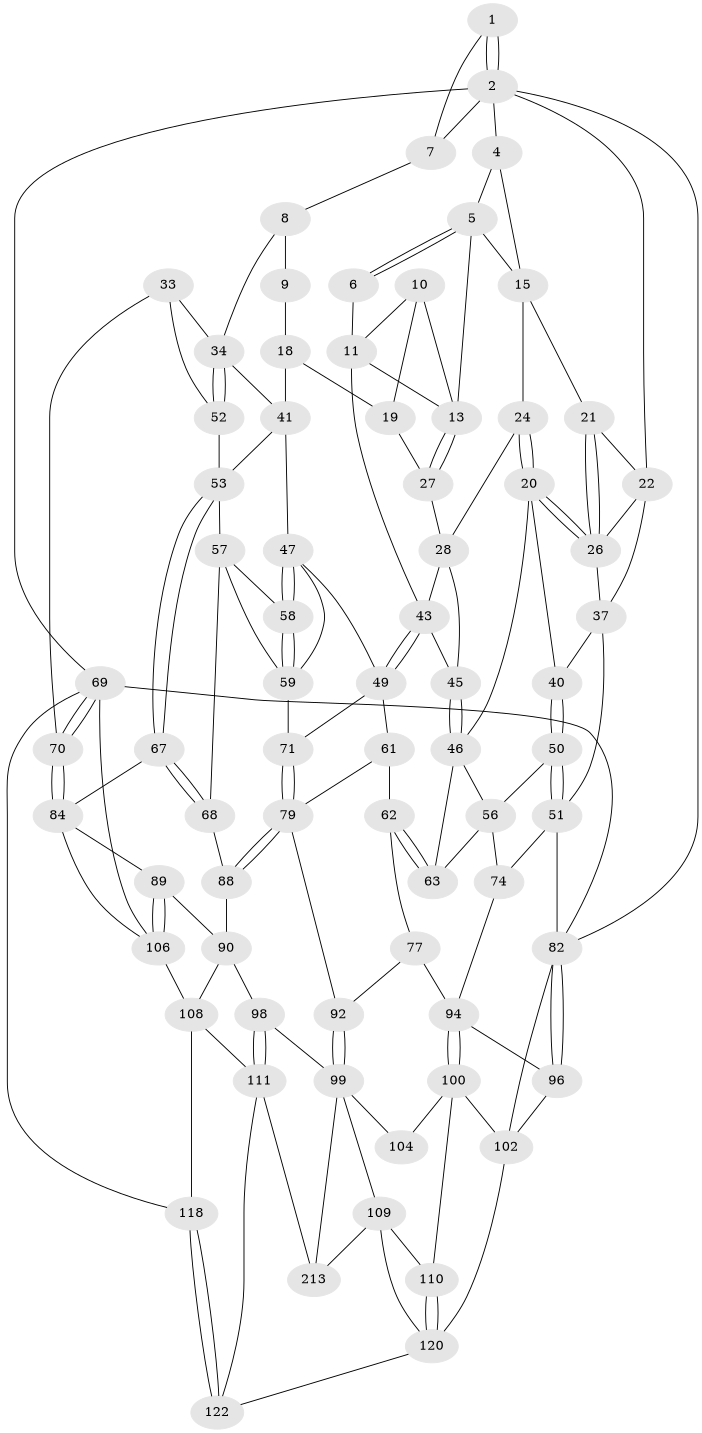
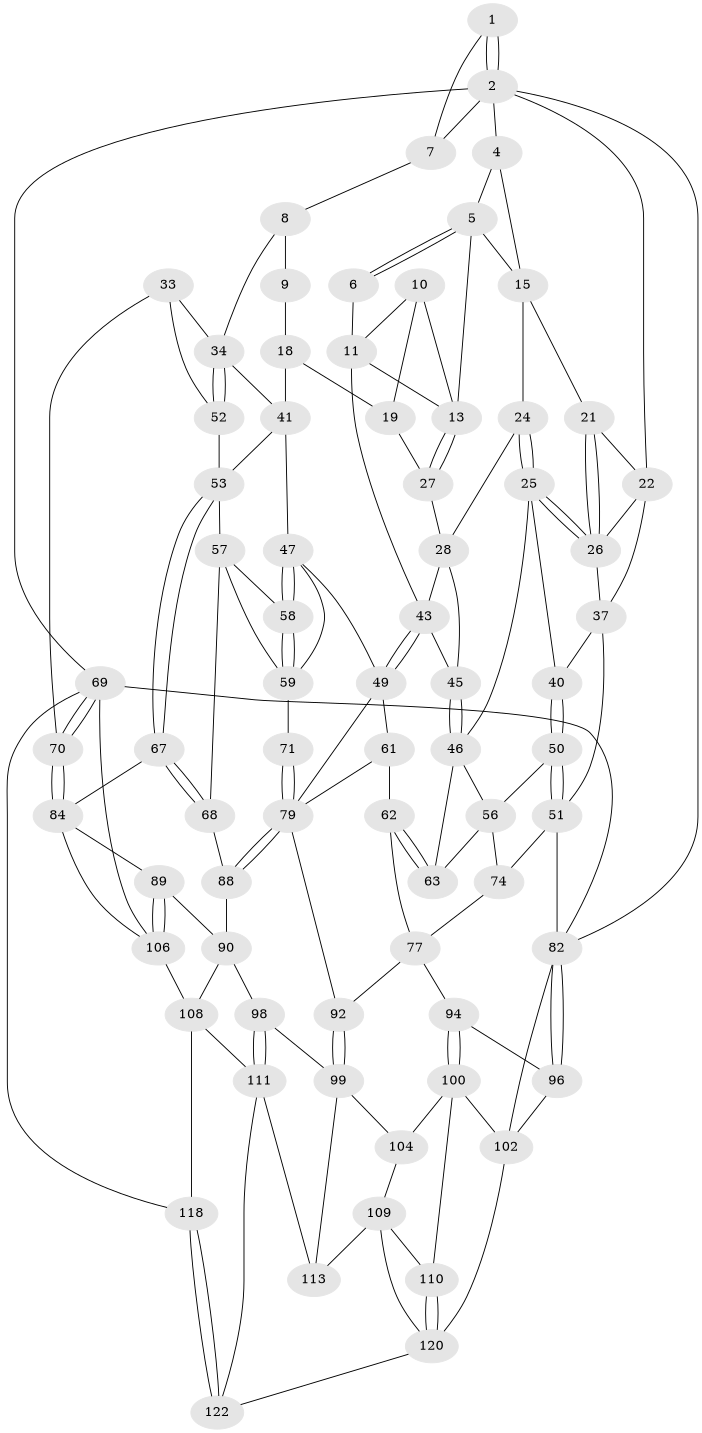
(529, 484) -> (529, 484)
(335, 716) -> (335, 750)
(476, 948) -> (457, 915)
(359, 1147) -> (390, 1181)
(314, 1280) -> (314, 1280)
